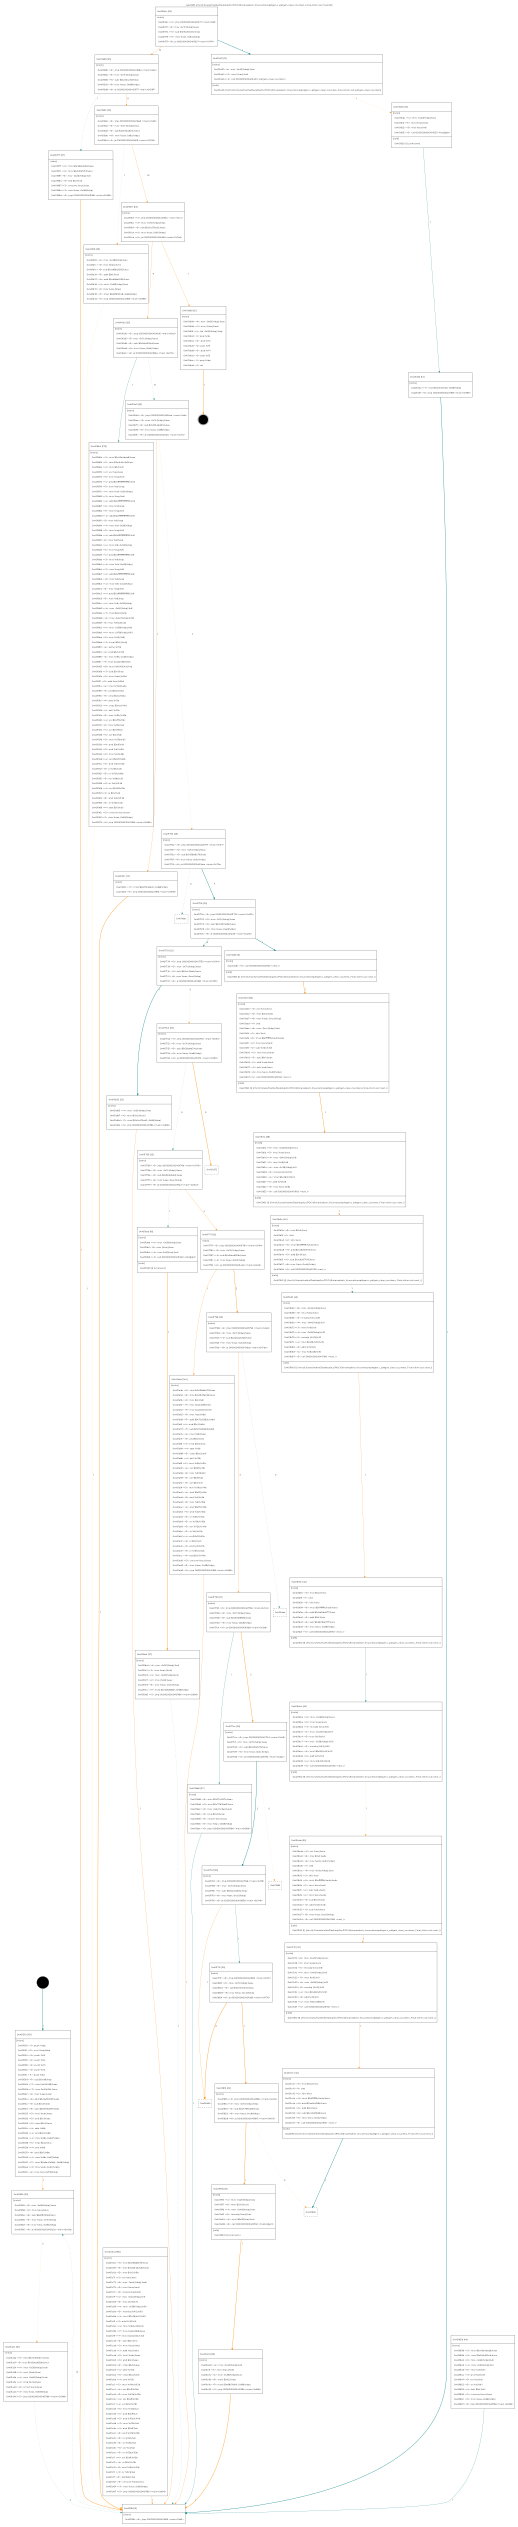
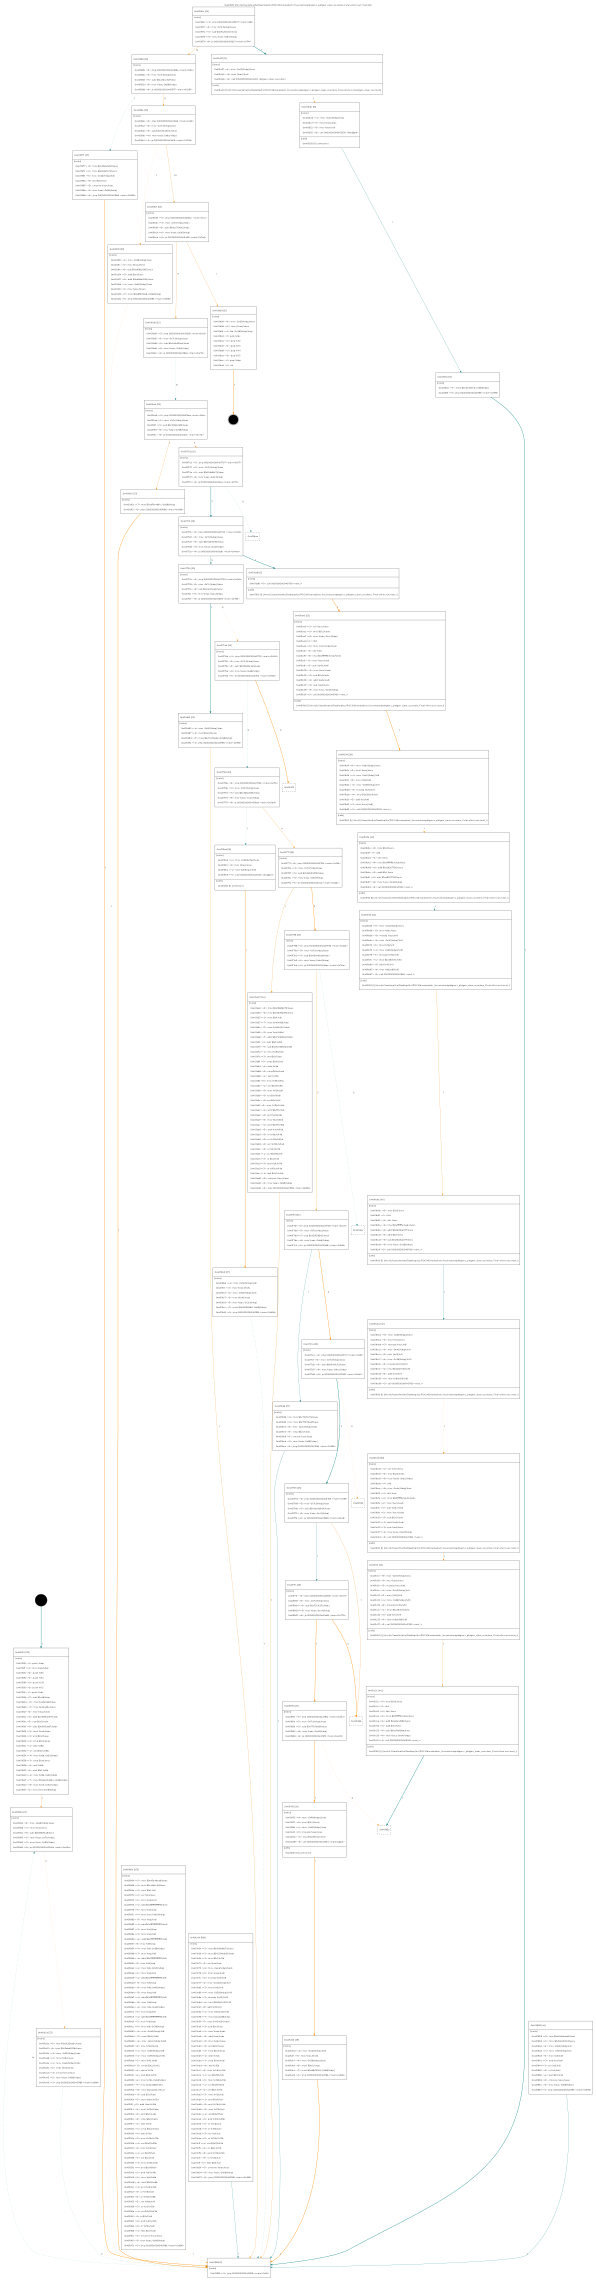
(124, 398) -> none
(152, 2499) -> (235, 2219)
